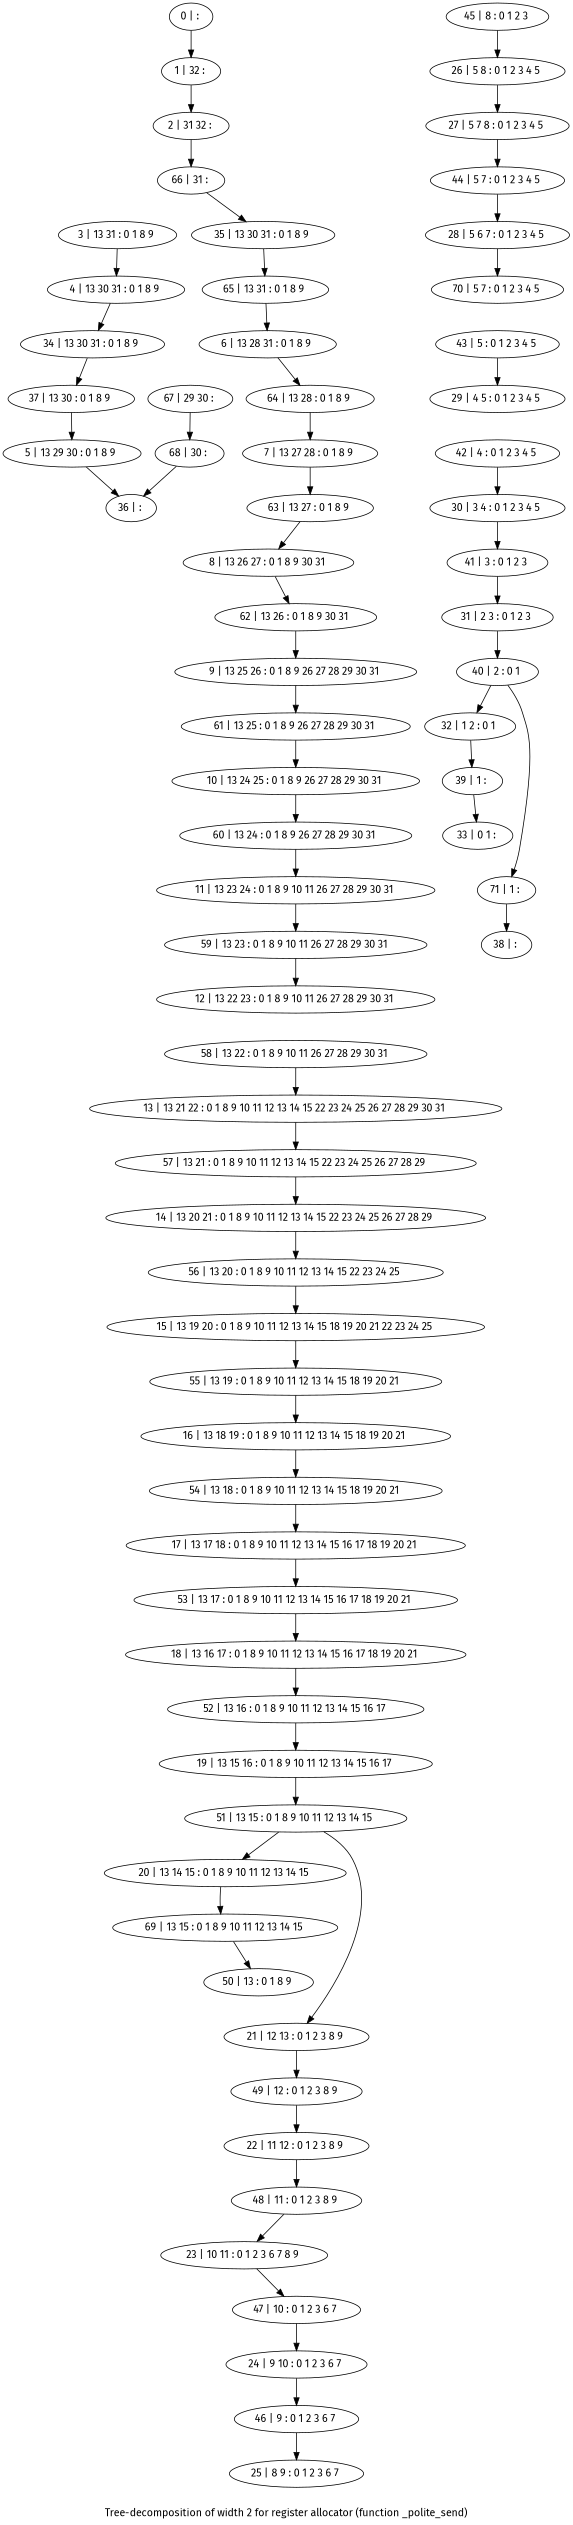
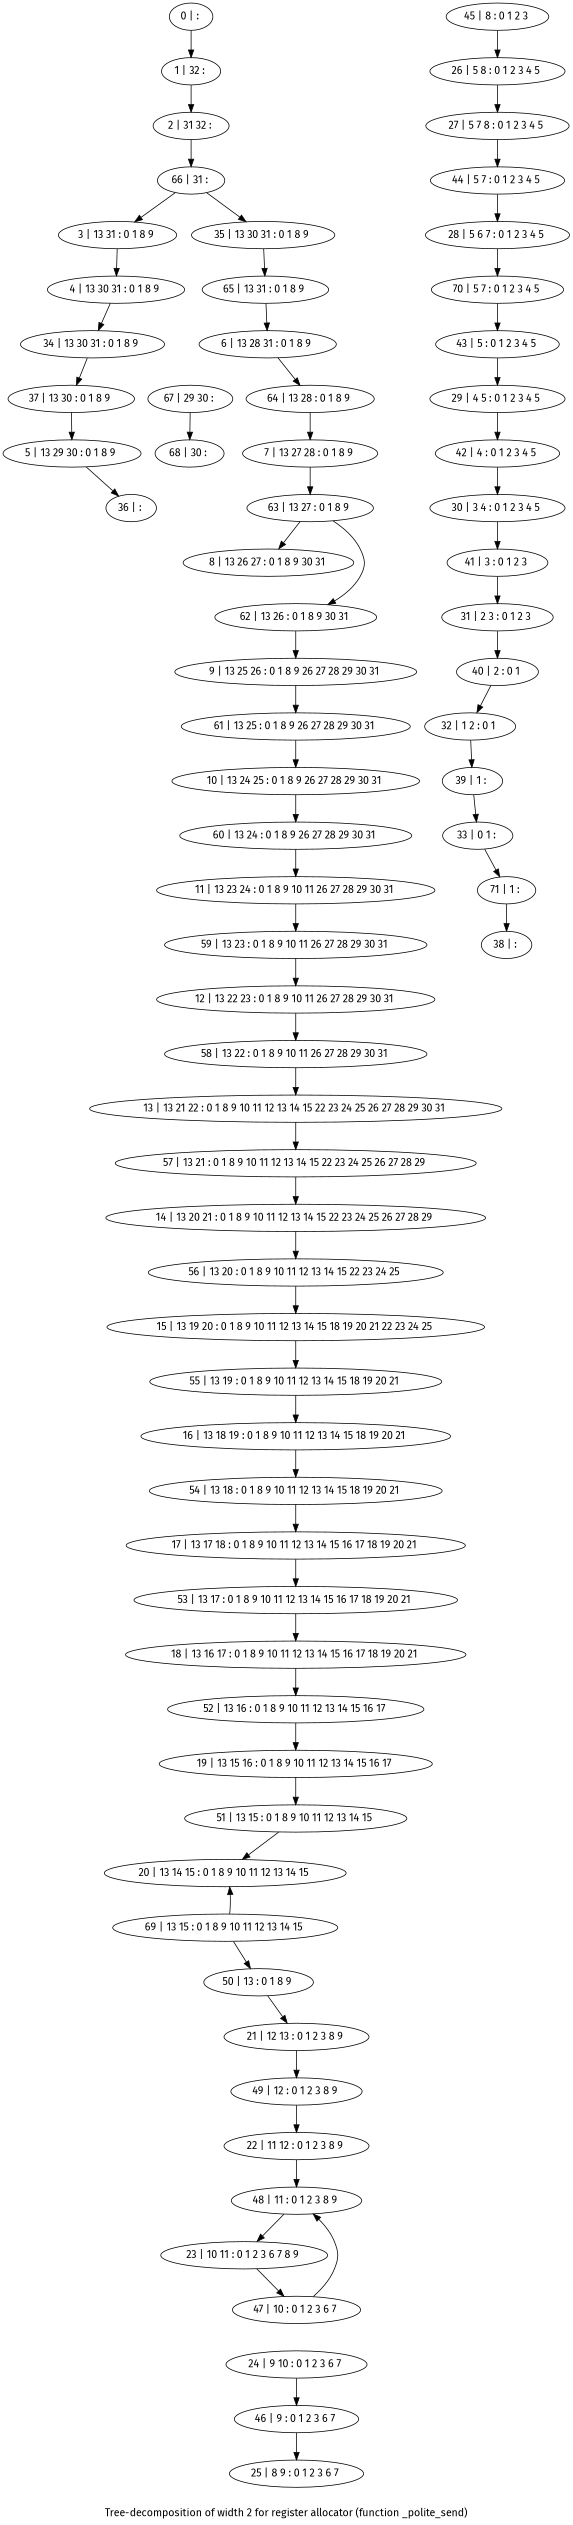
none -> (158, 205)
none -> (497, 313)
none -> (497, 422)
(163, 479) -> none
(280, 587) -> (364, 561)
(529, 776) -> (490, 860)
none -> (296, 1023)
(220, 1897) -> (230, 1904)
(359, 1923) -> (275, 2006)
(297, 2333) -> (337, 2259)
